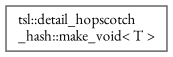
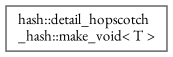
(86, 29) -> (86, 29)
